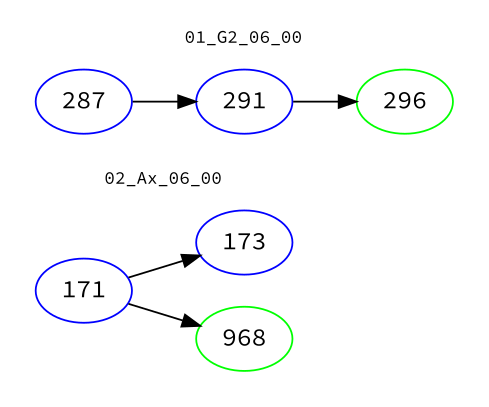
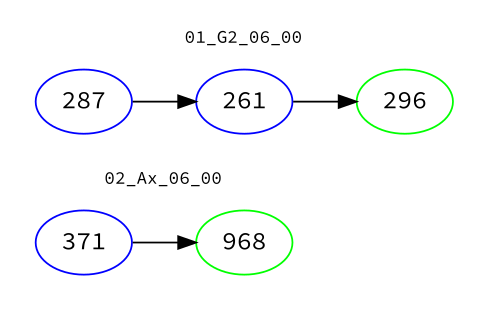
(244, 102) -> (244, 102)
(244, 243) -> none
(84, 291) -> (84, 243)
